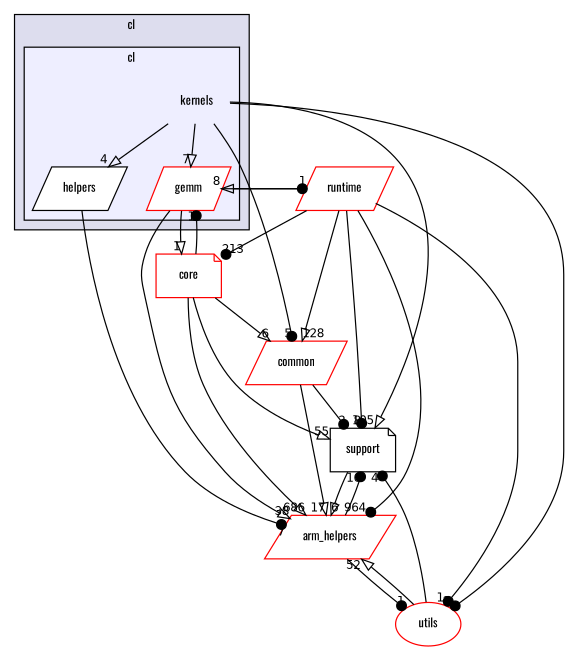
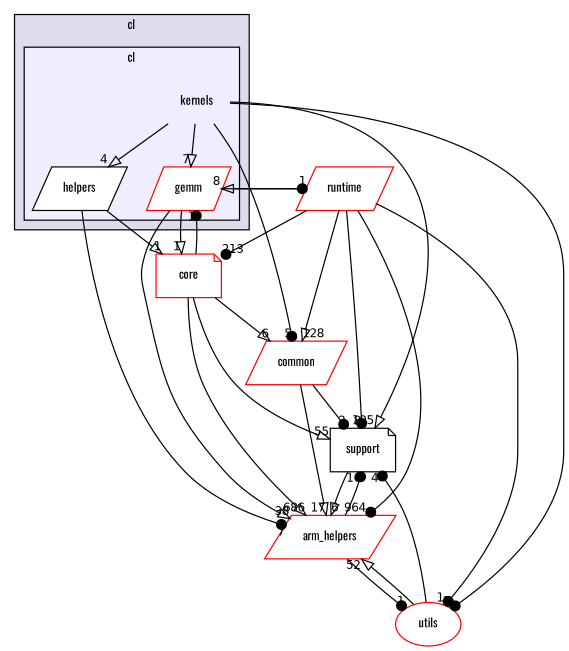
none -> (141, 237)
